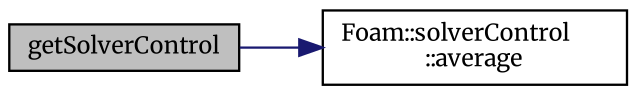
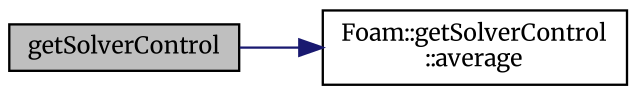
(475, 48) -> (475, 48)
